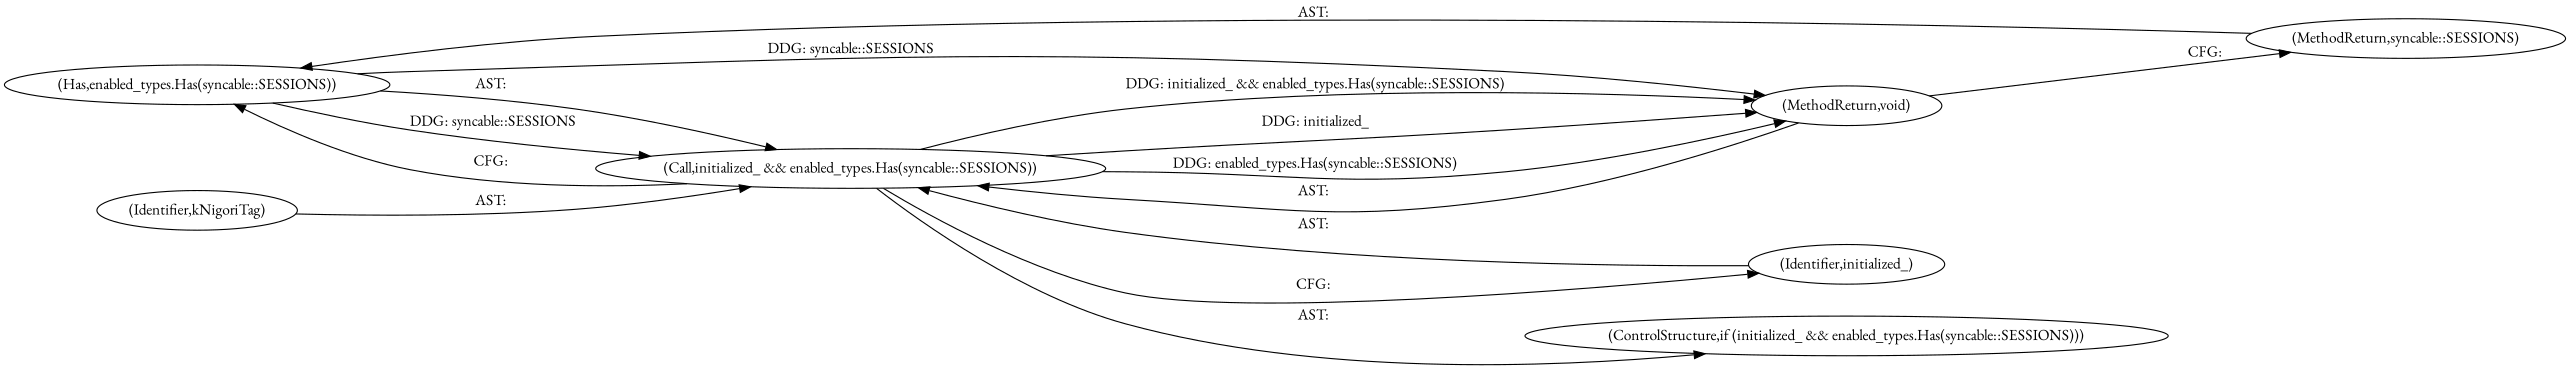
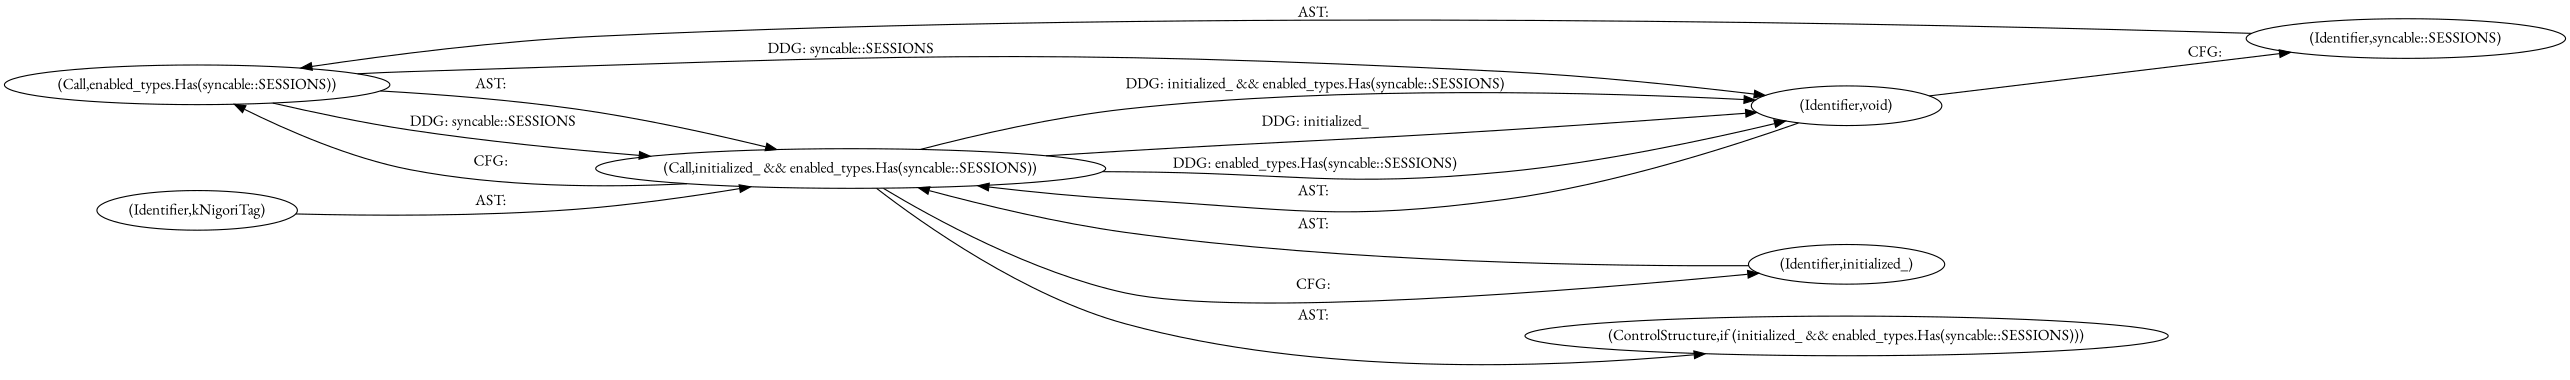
(2406, 39) -> (2406, 39)
(197, 85) -> (197, 85)
(1847, 106) -> (1847, 106)
